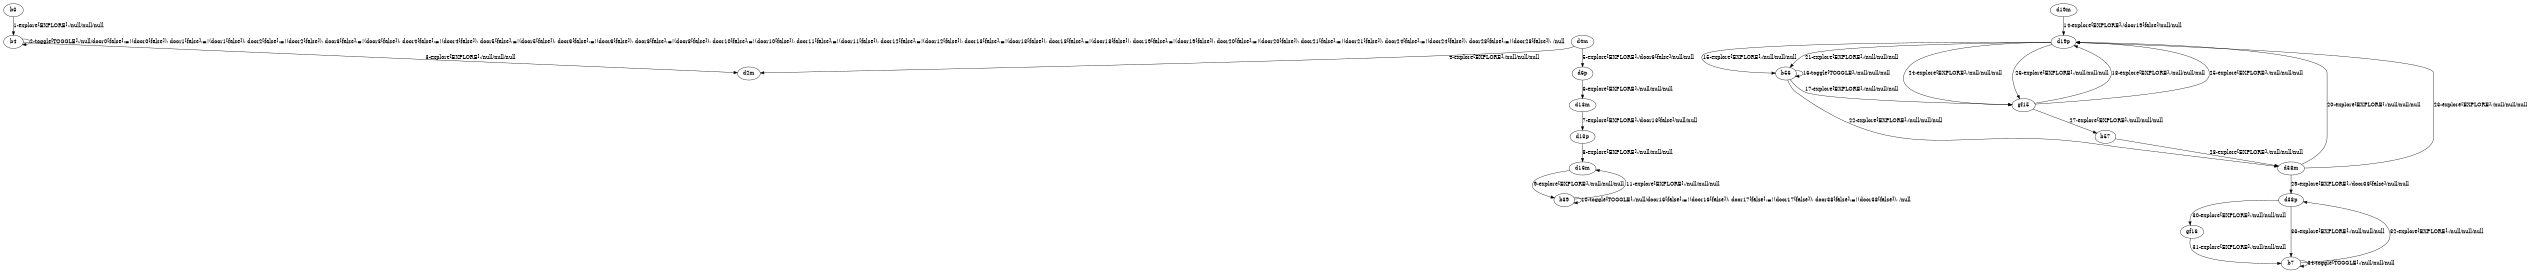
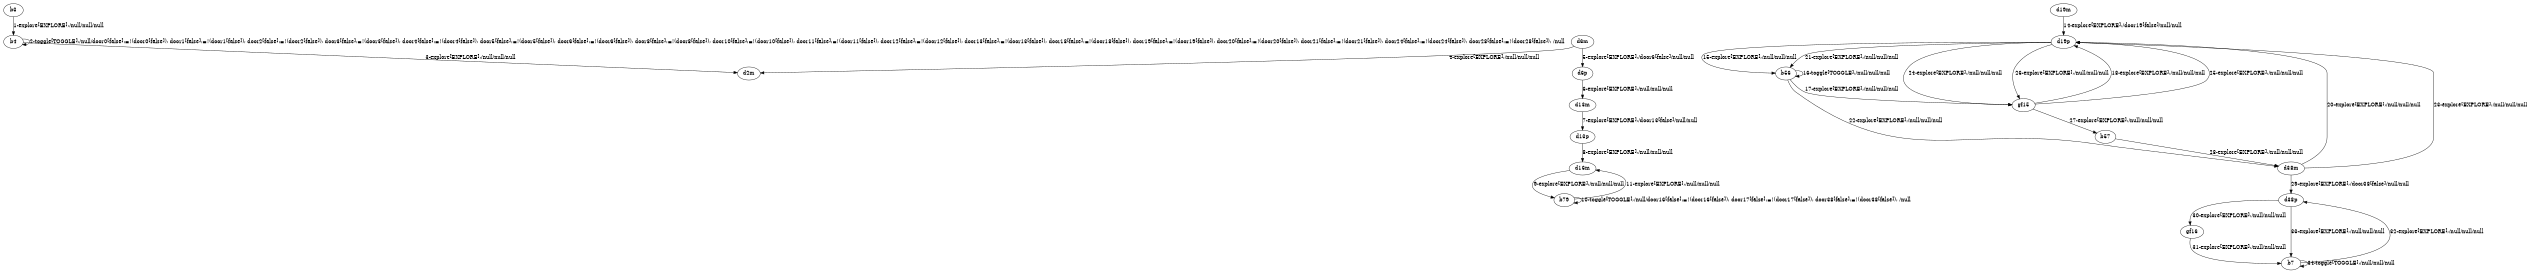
(1583, 42) -> (1583, 42)
(1564, 200) -> (1564, 200)
